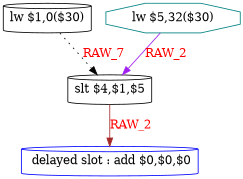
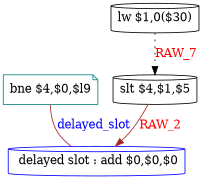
(173, 18) -> none
none -> (51, 90)
